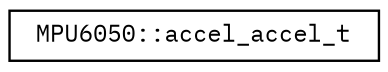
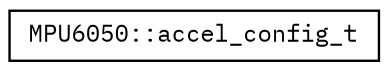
(194, 36) -> (194, 36)
